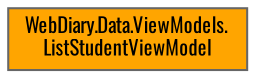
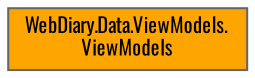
(128, 39) -> (128, 39)
